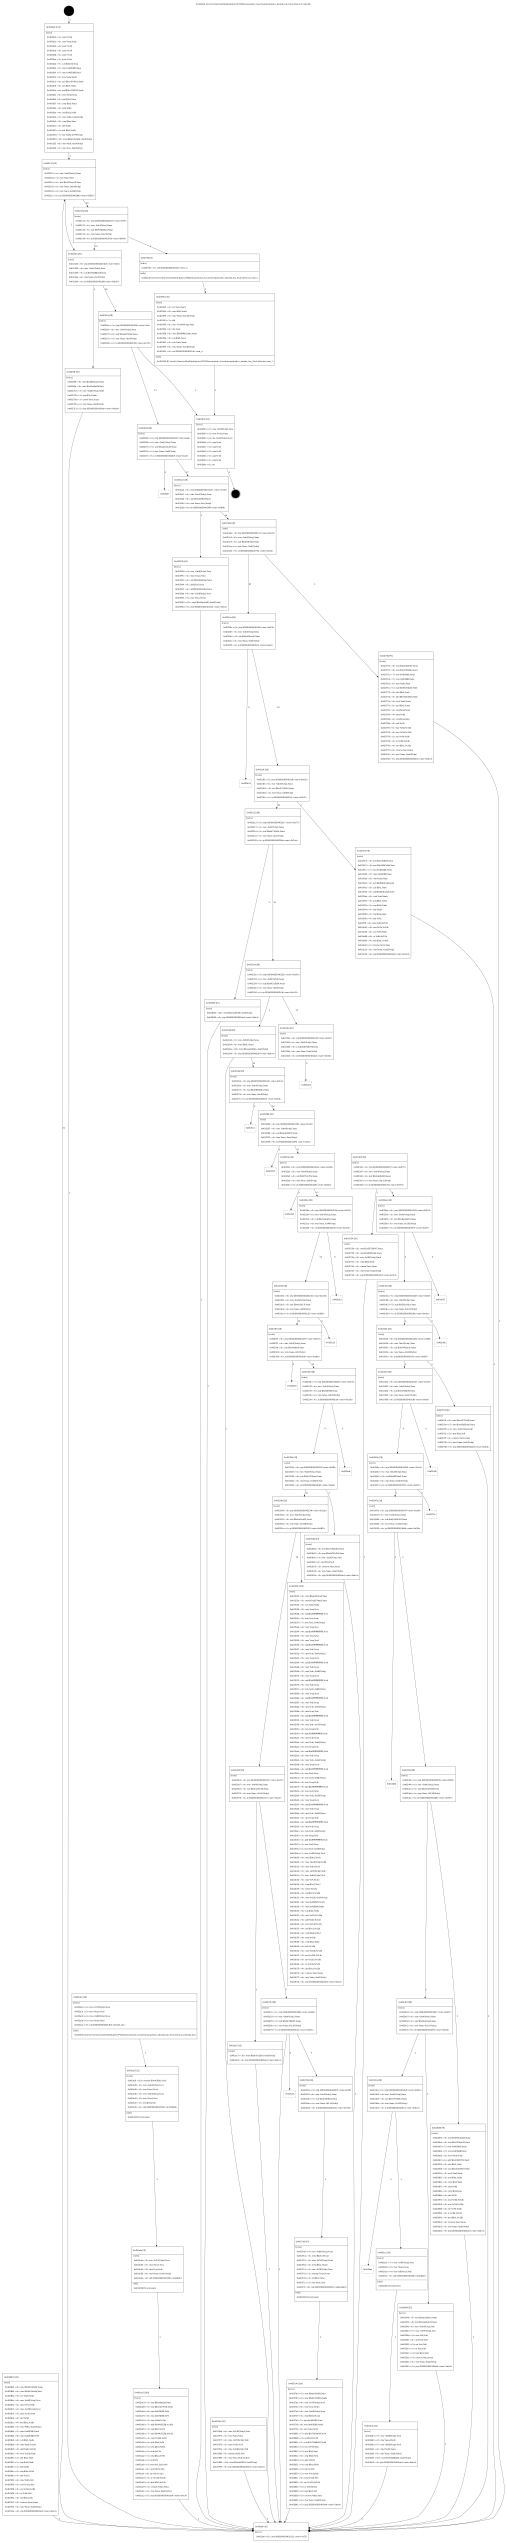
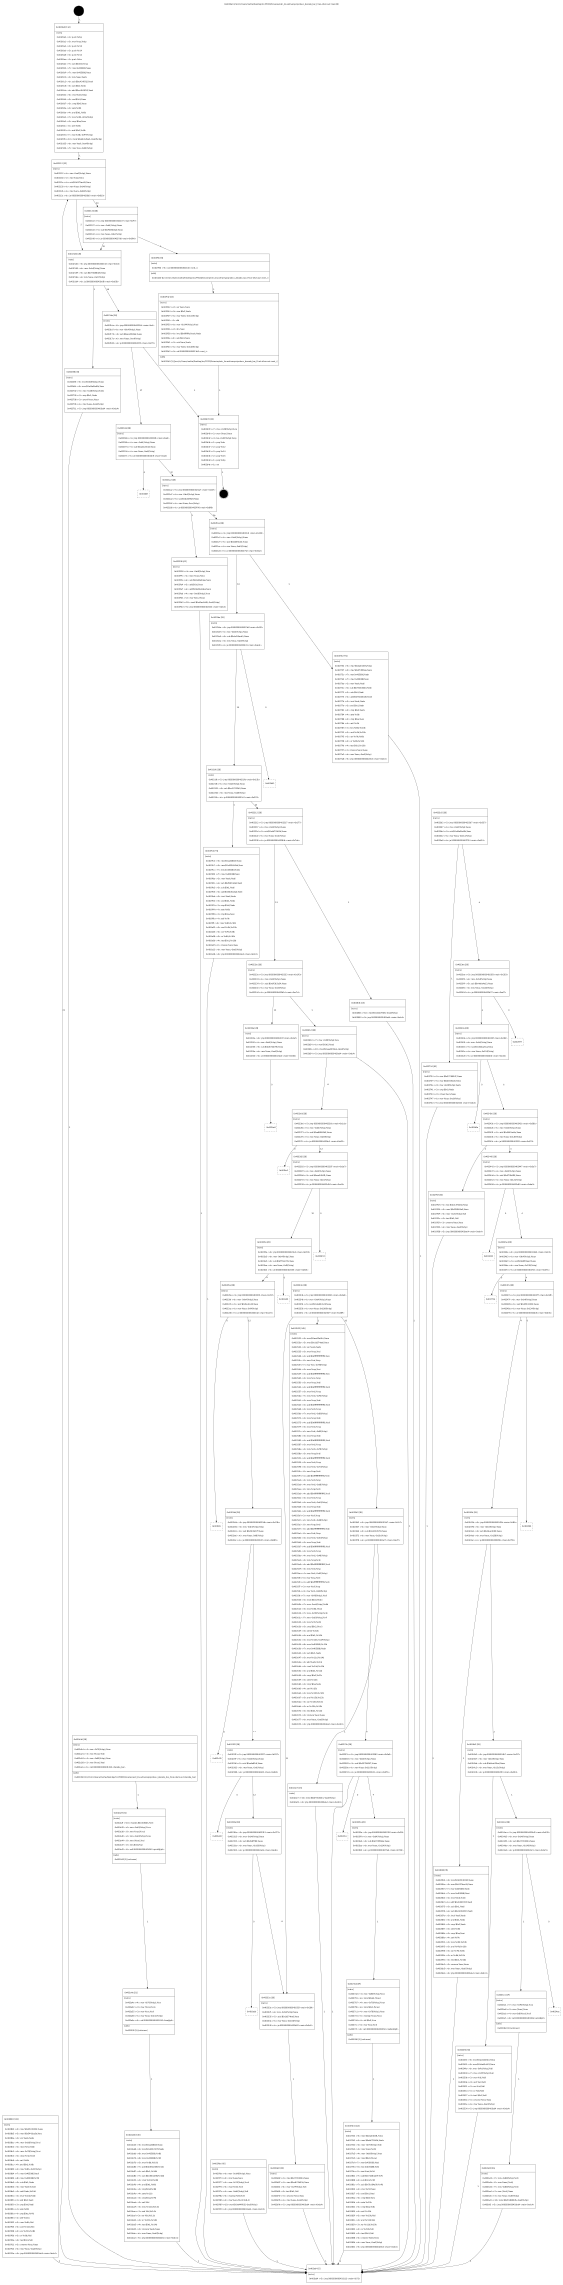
(305, 1492) -> (285, 1654)
